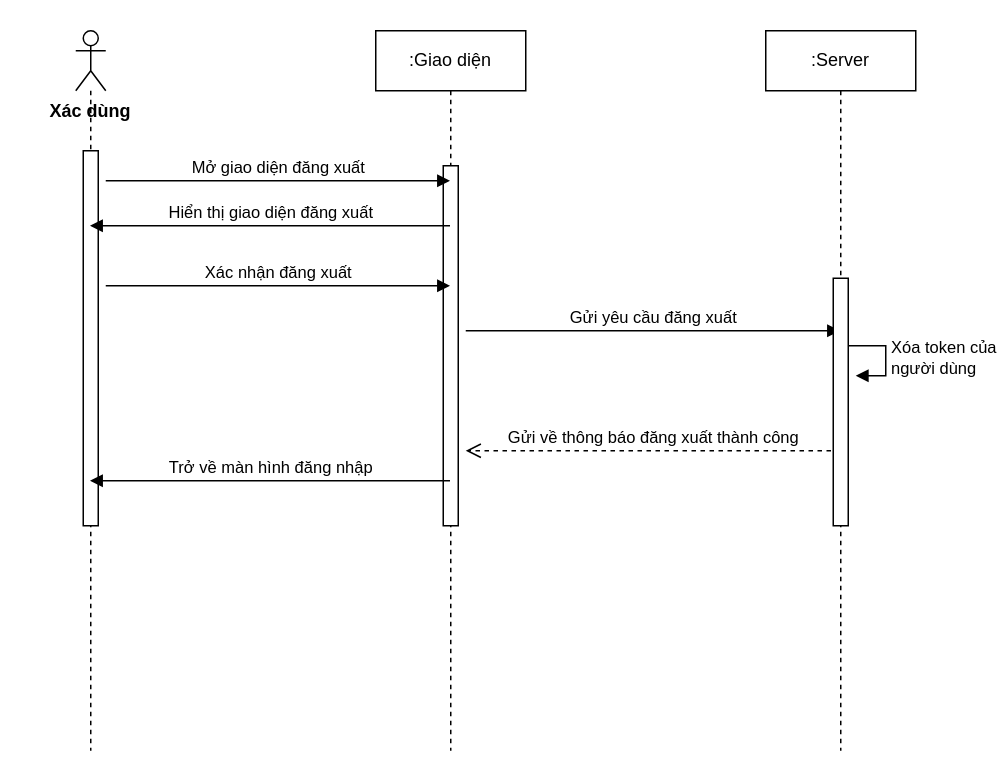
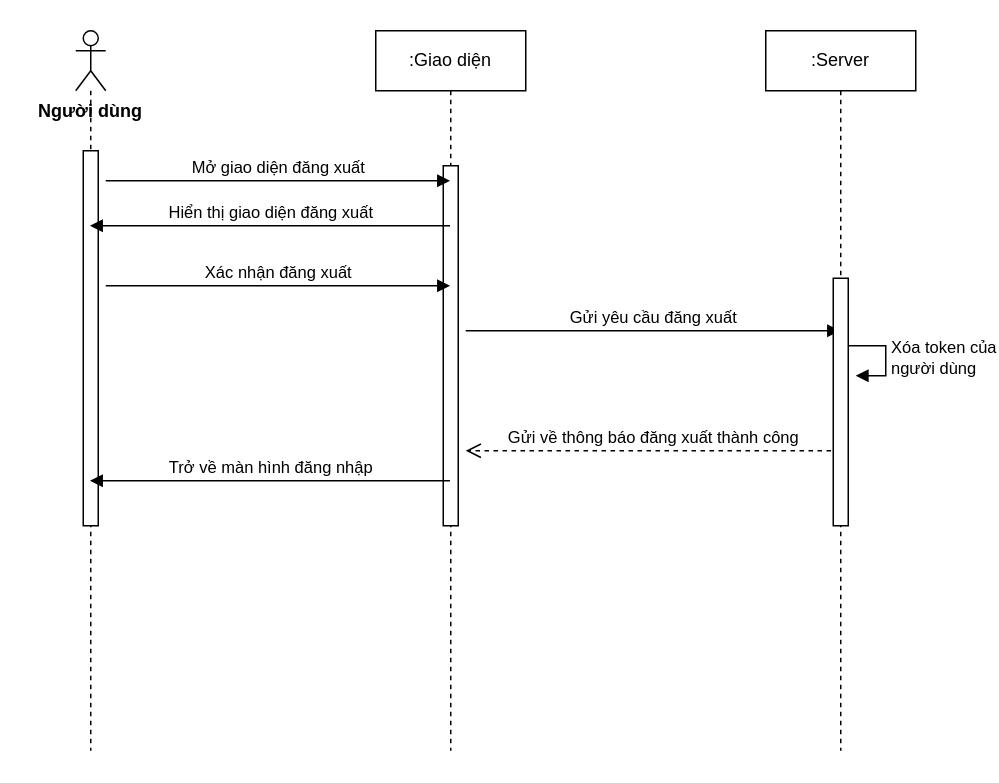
(90, 111) -> (90, 111)
